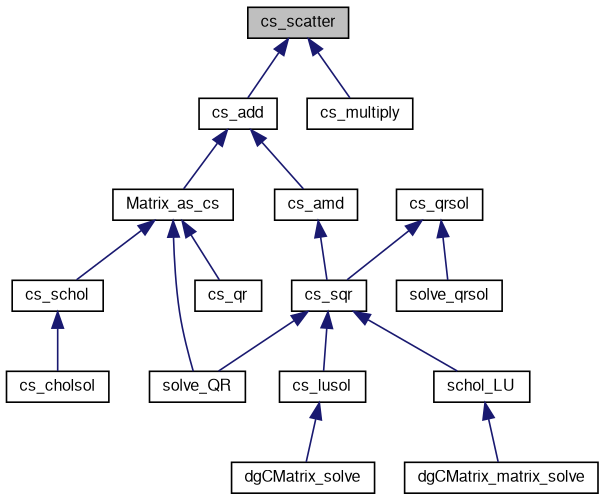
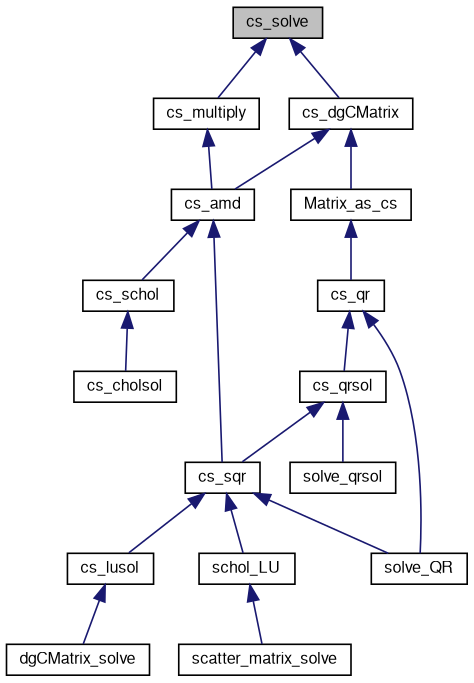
(298, 23) -> (278, 23)
(238, 114) -> (351, 114)
none -> (210, 167)
(109, 255) -> (165, 256)
(179, 305) -> (415, 435)
none -> (346, 349)
(501, 478) -> (265, 660)
